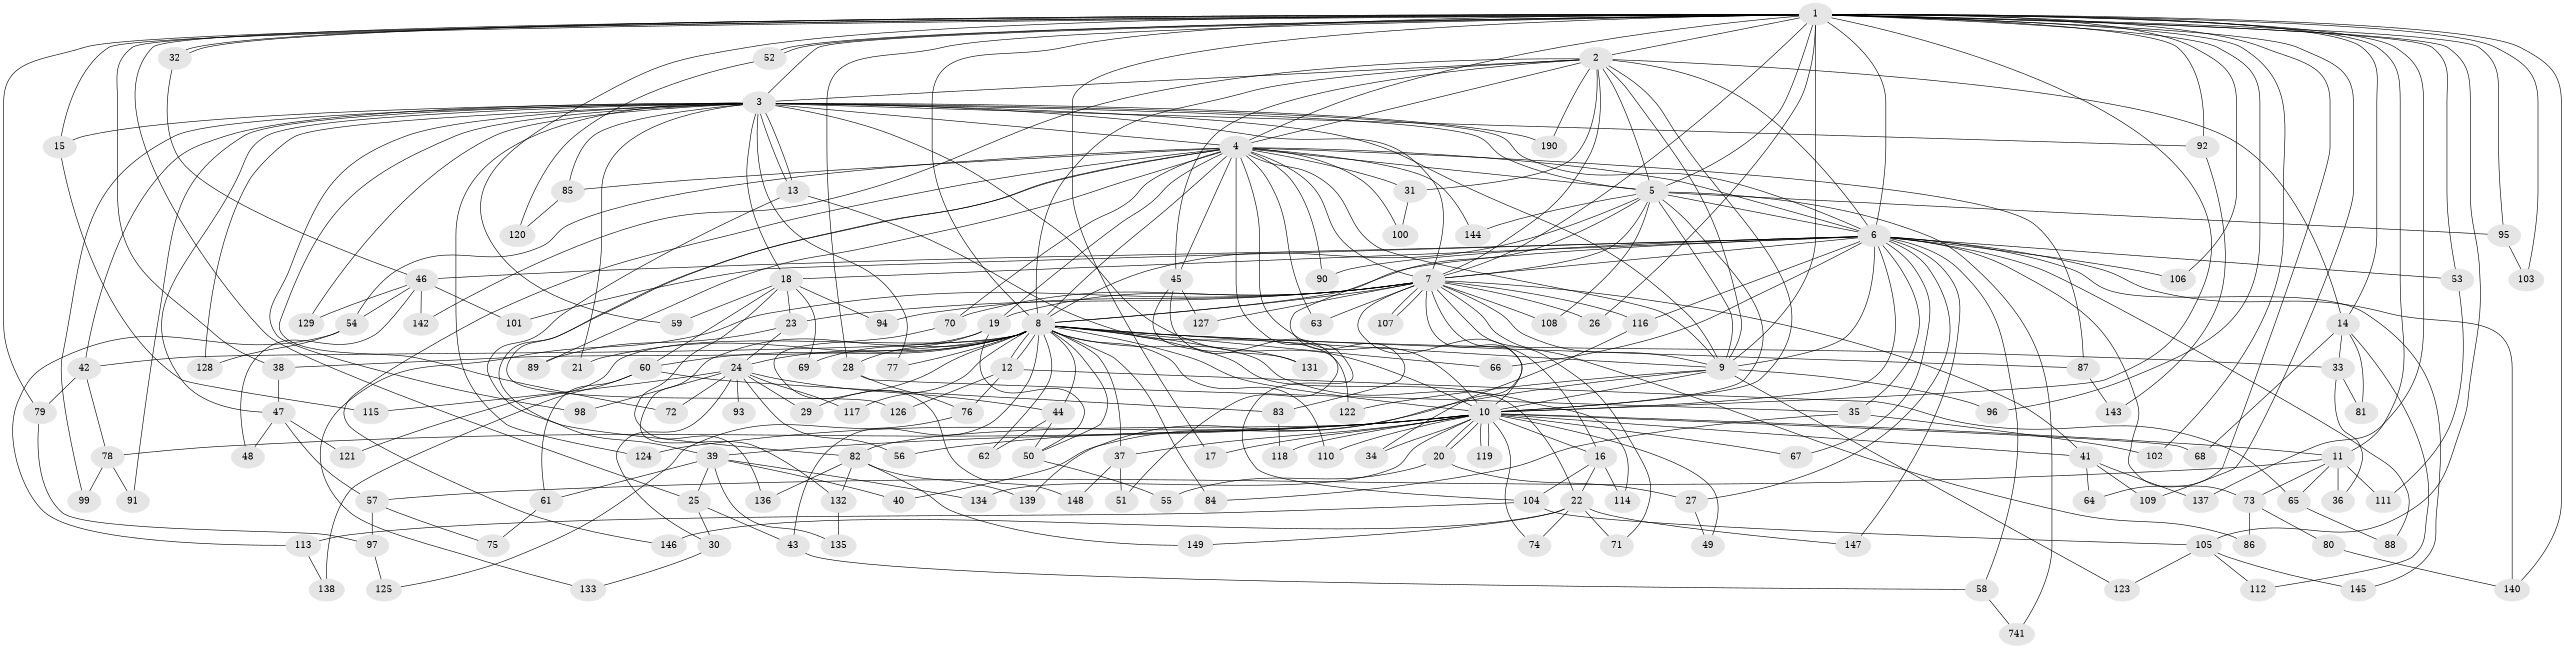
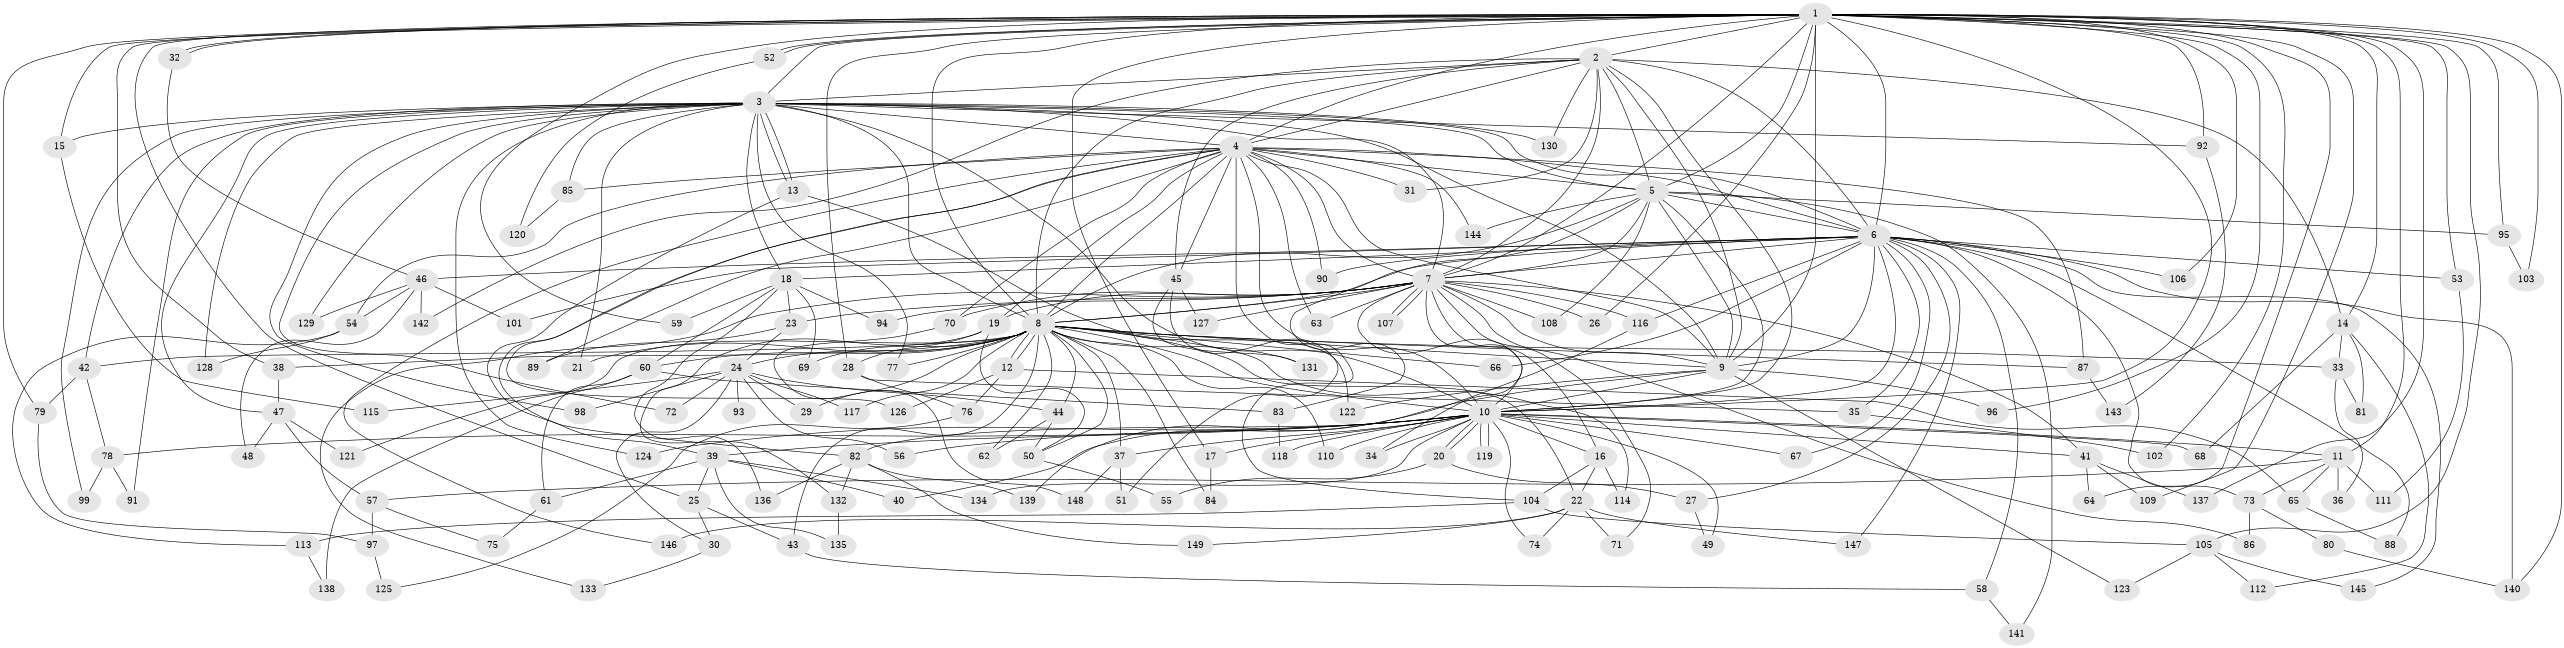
(1549, 147) -> (1549, 147)
none -> (909, 203)
(1400, 236) -> none
(1533, 461) -> (1211, 476)
(2017, 634) -> (2017, 634)
